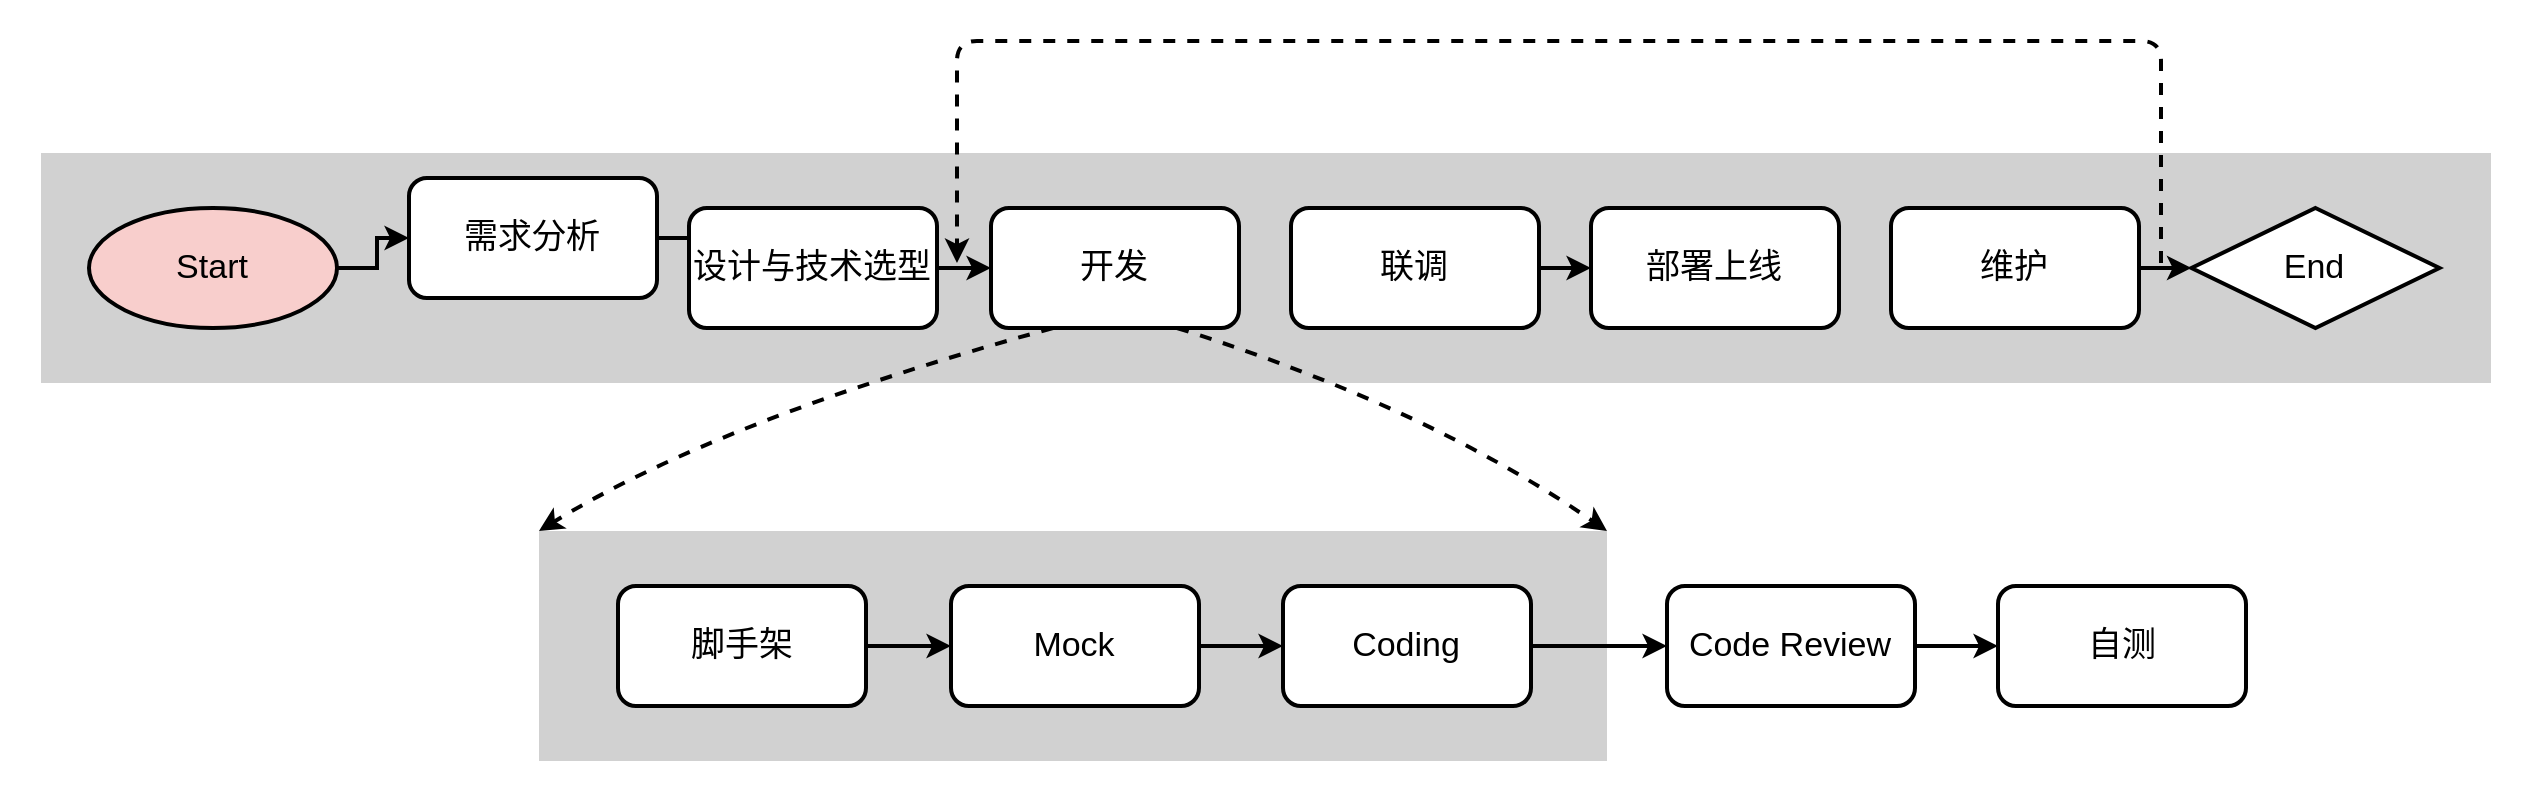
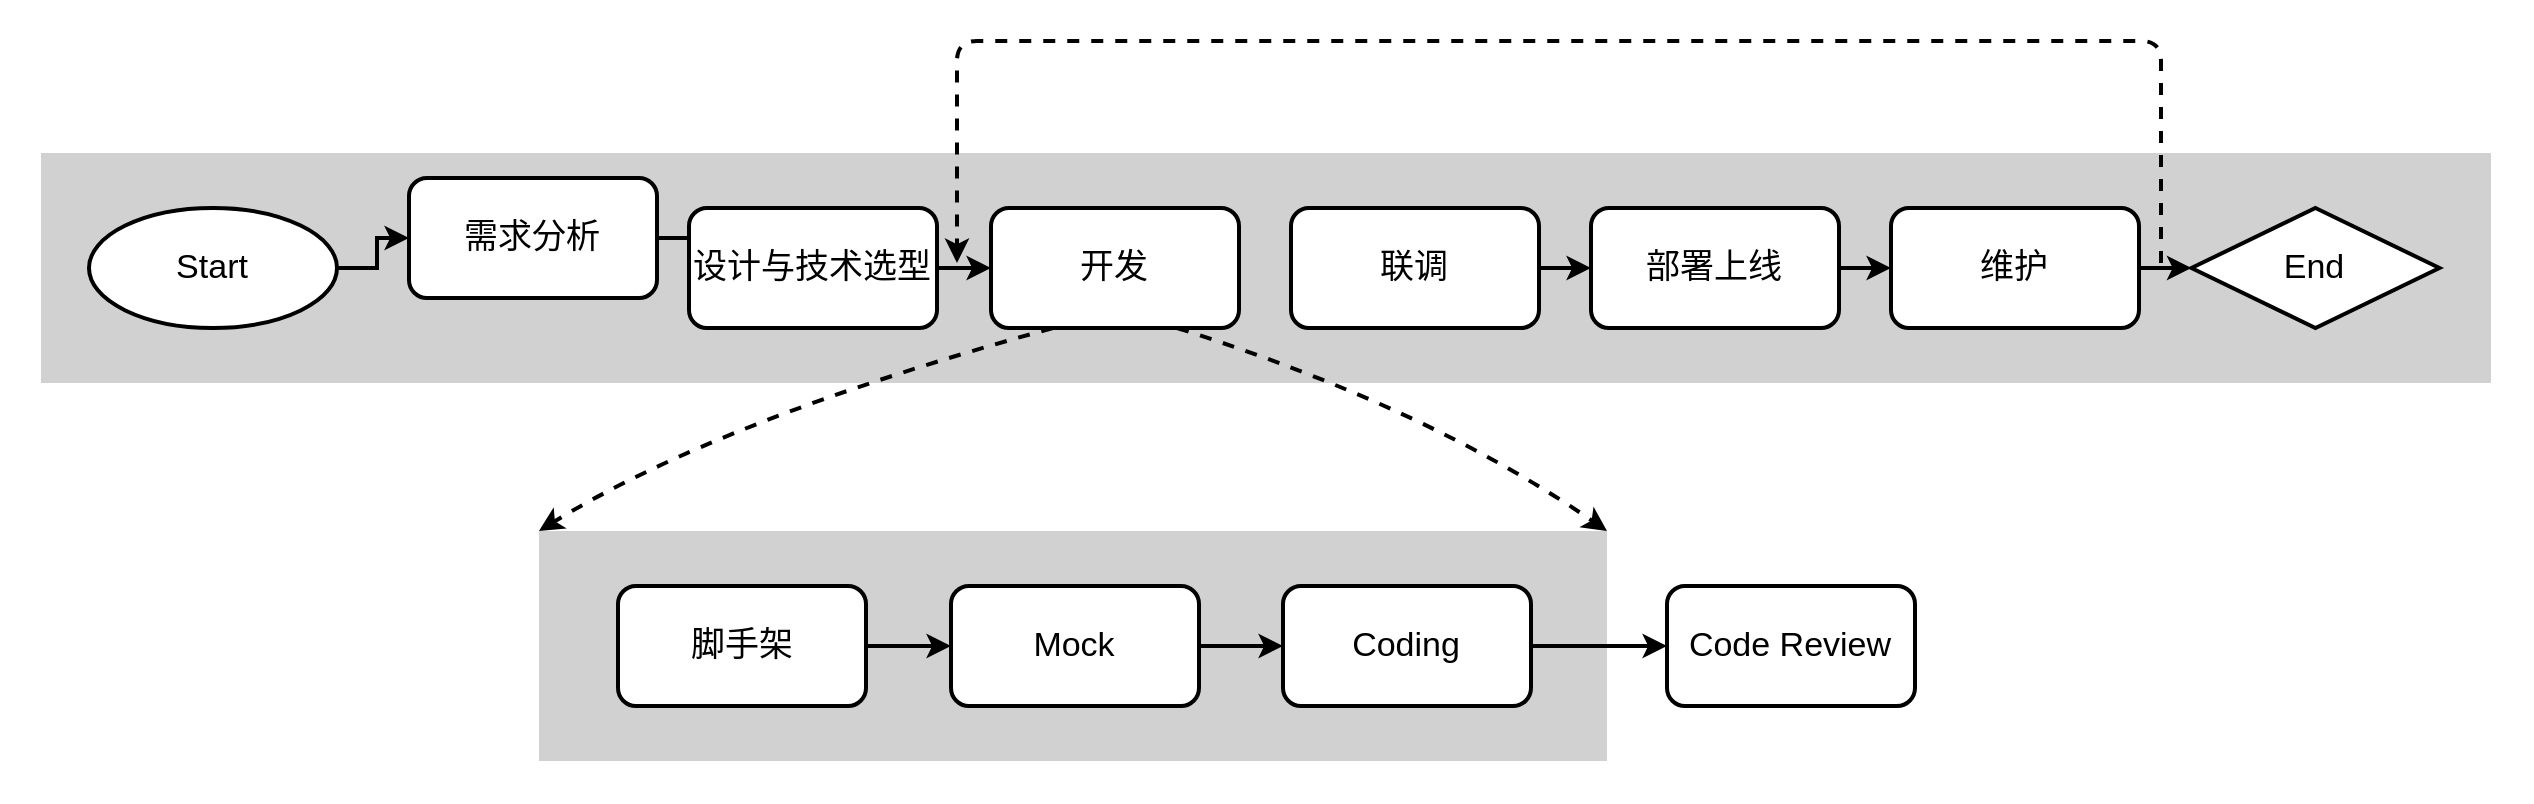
(213, 268) -> (213, 268)
none -> (1874, 268)
(1948, 646) -> none
(2122, 646) -> none
